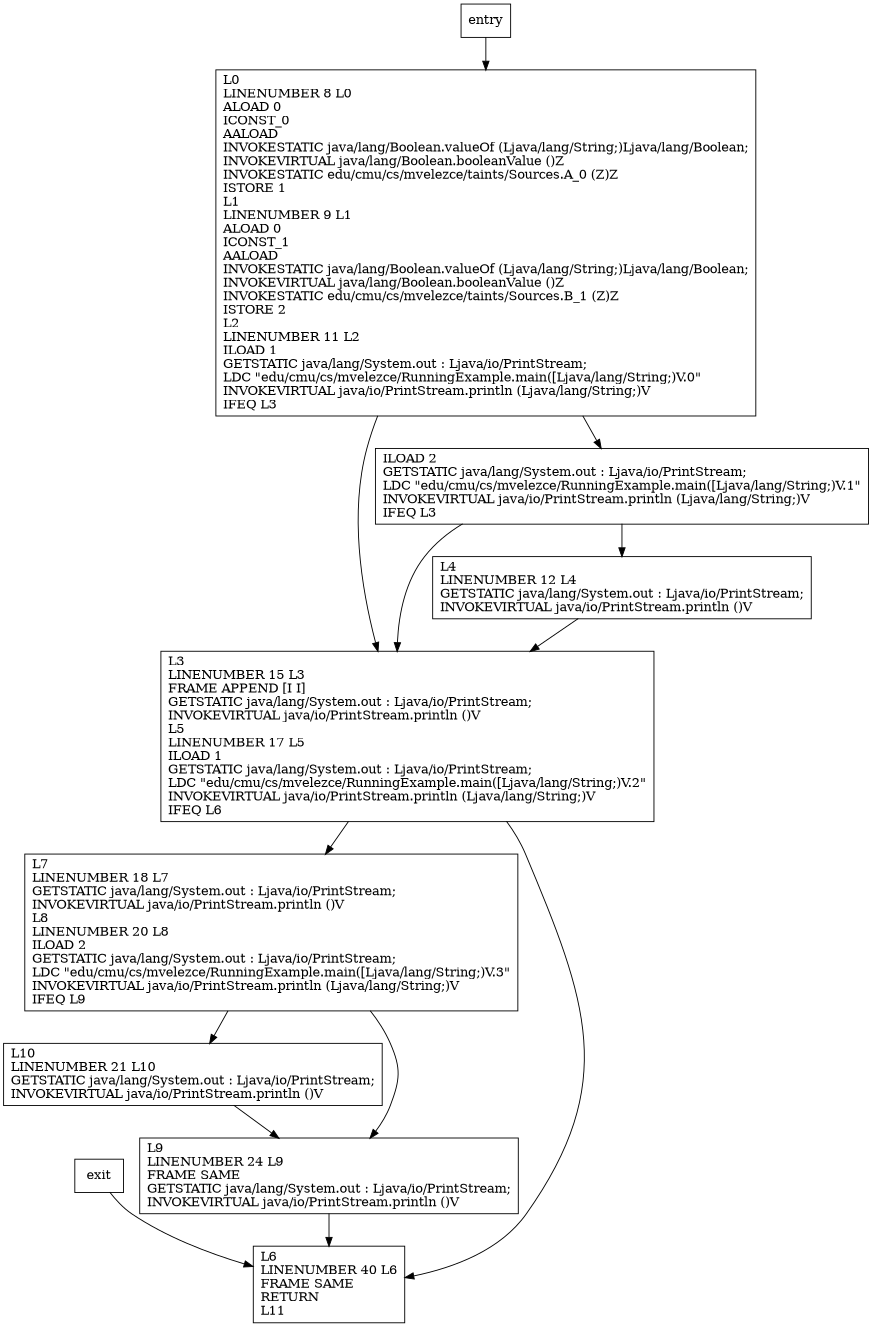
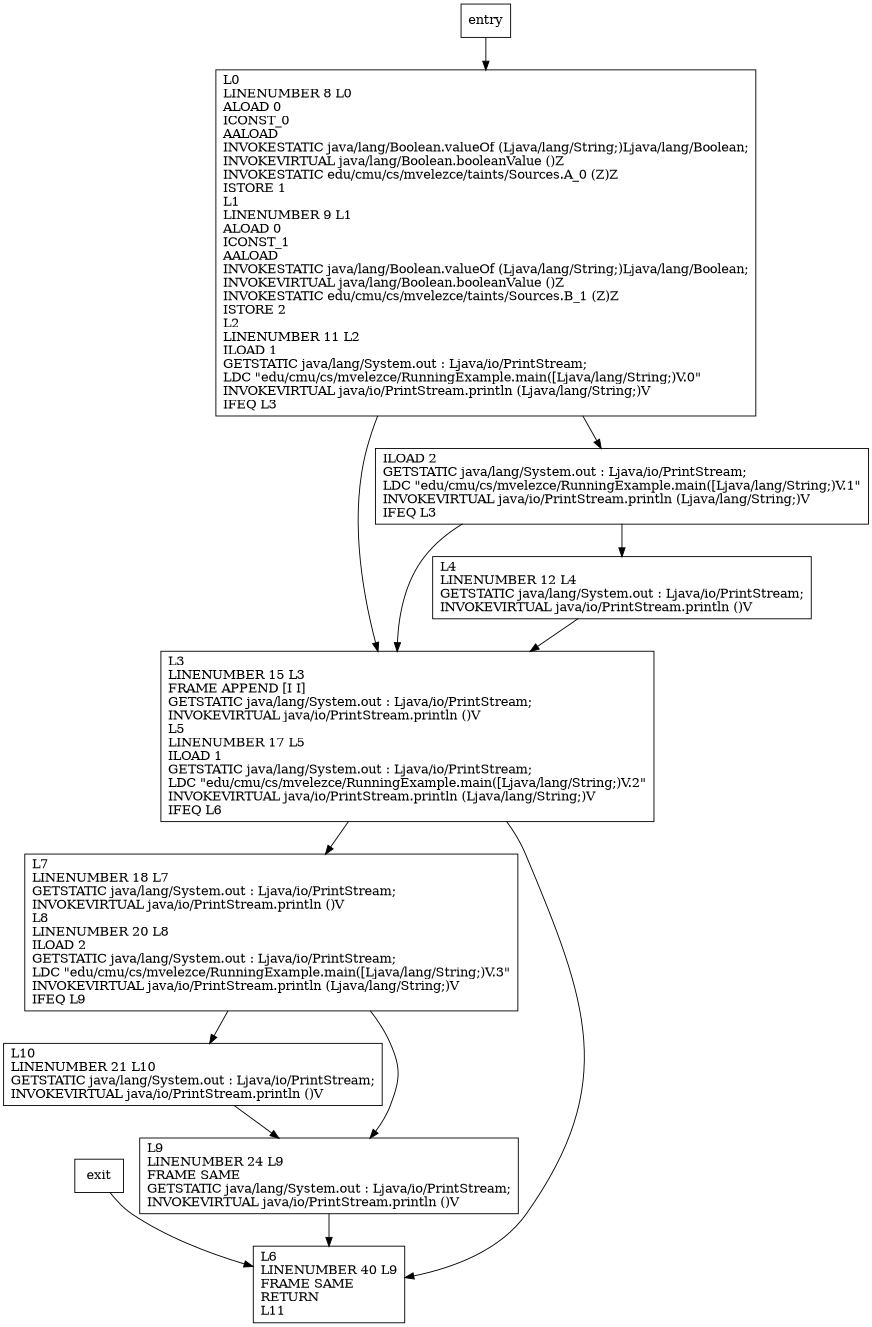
(329, 1284) -> (329, 1284)
